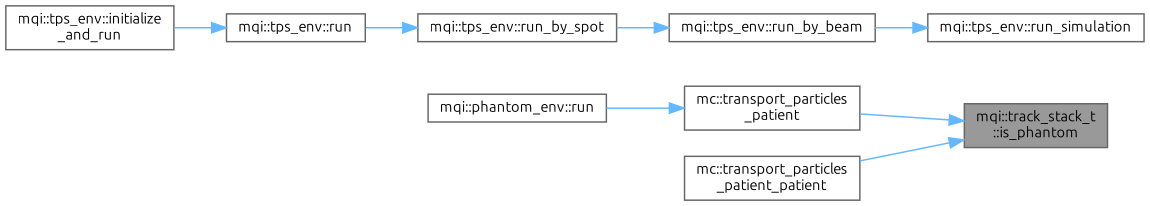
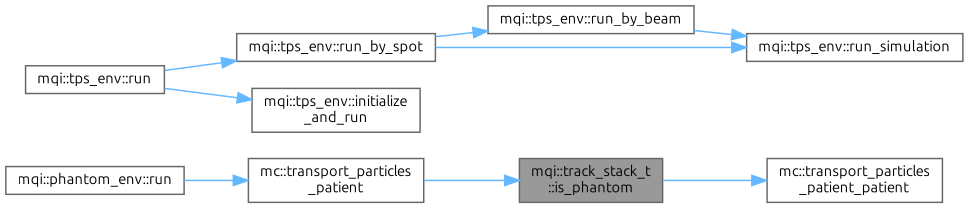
(193, 28) -> (201, 93)
none -> (584, 47)
(905, 152) -> (707, 180)
